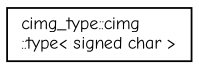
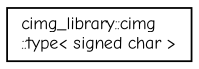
(99, 35) -> (99, 35)
